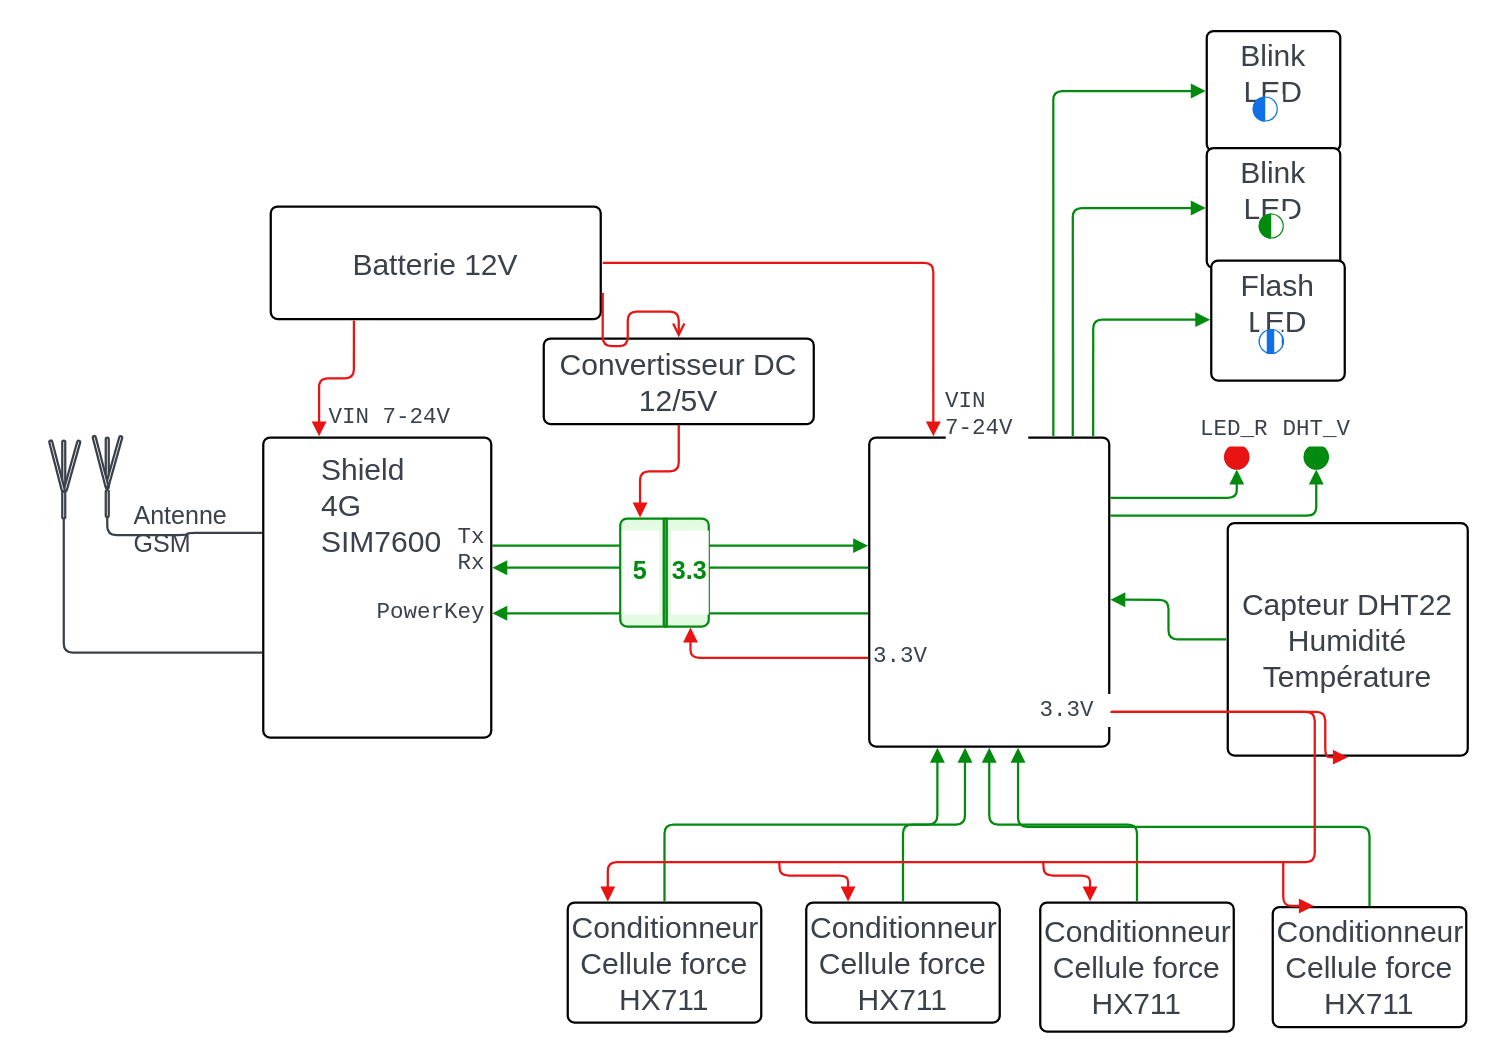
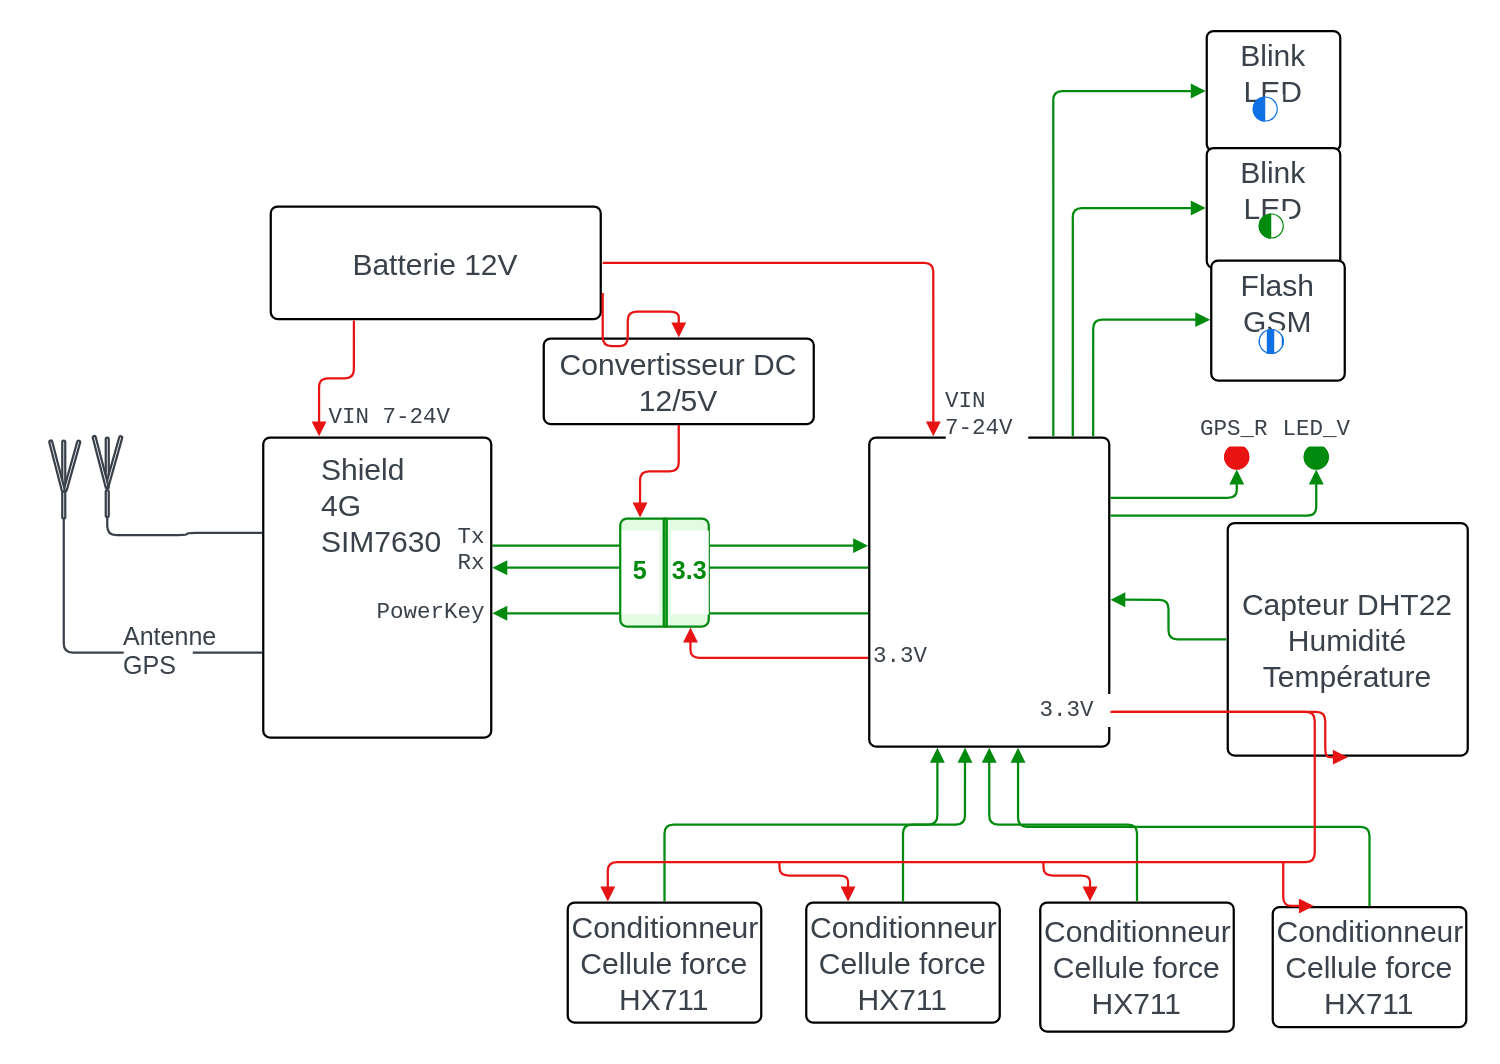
(679, 320) -> (679, 316)
(1278, 320) -> (1278, 320)
(1232, 430) -> (1232, 430)
(1315, 430) -> (1315, 430)
(380, 524) -> (380, 524)
(191, 535) -> none
none -> (158, 656)
